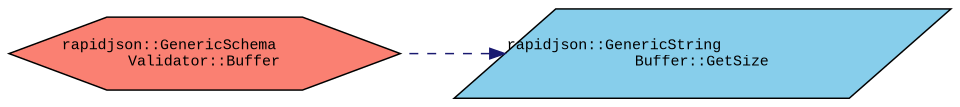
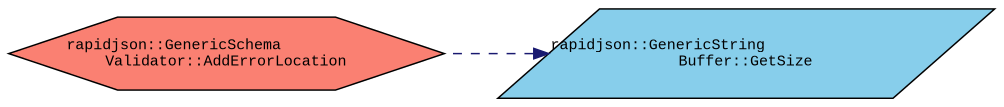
(205, 54) -> (227, 54)
